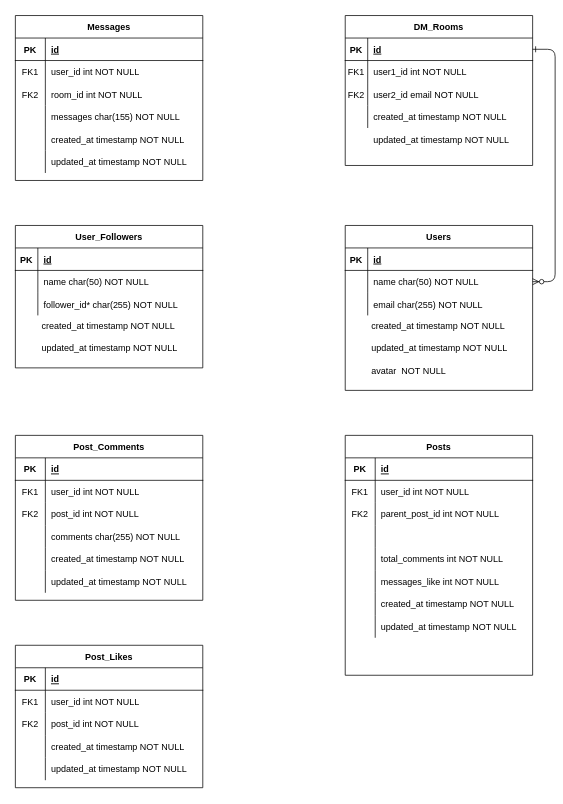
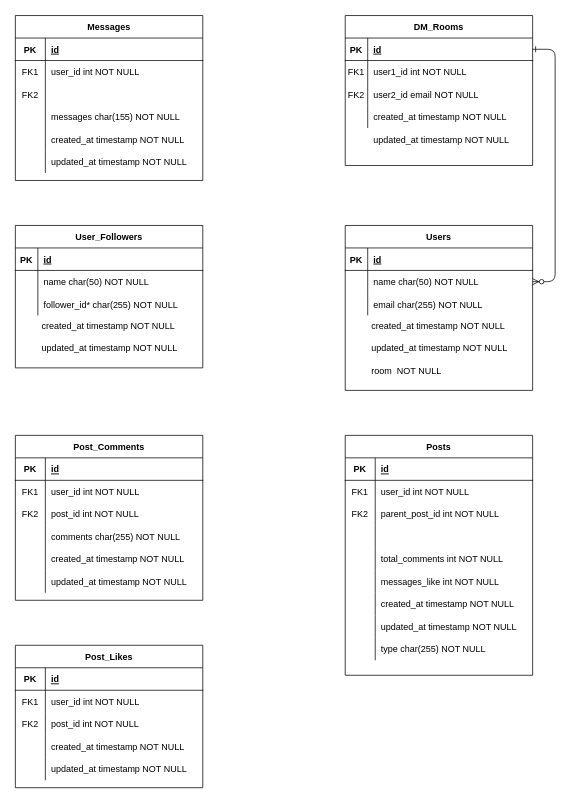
(124, 94) -> none
(407, 371) -> (402, 371)
none -> (454, 649)
